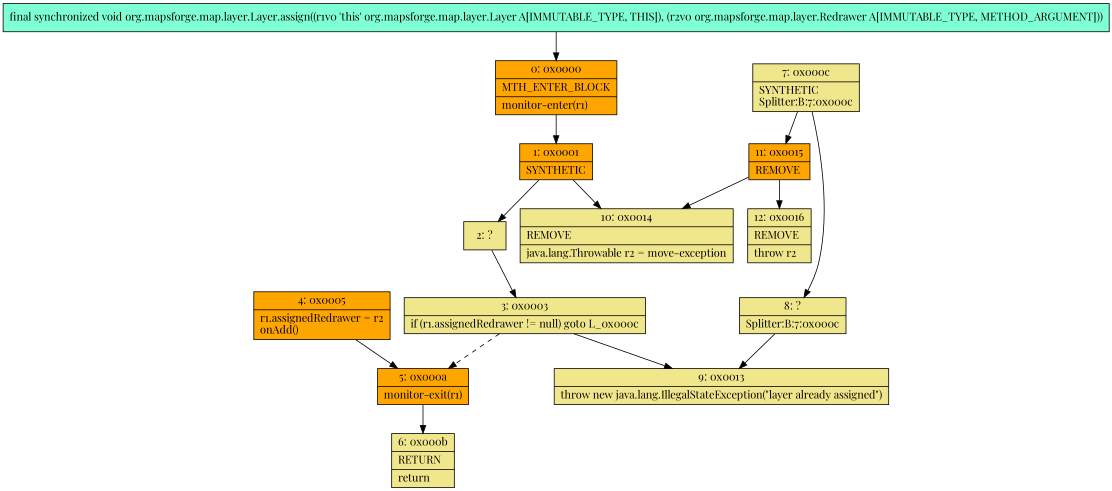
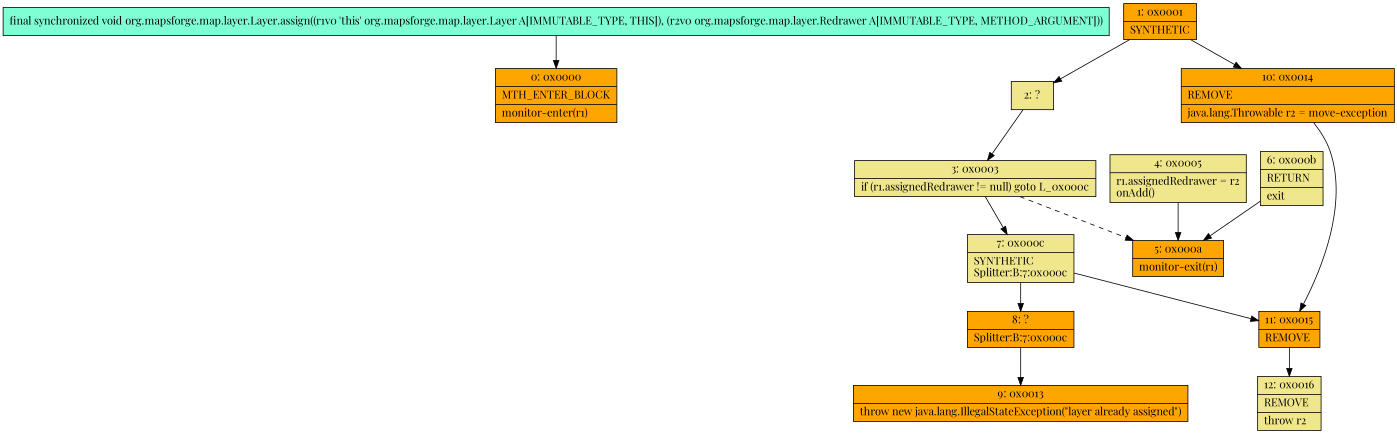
(556, 125) -> none
(719, 191) -> (1334, 214)
(627, 236) -> (1288, 96)
(322, 316) -> (1178, 179)
(793, 316) -> (1021, 329)
(619, 350) -> (994, 212)
(721, 387) -> (1021, 403)
(423, 415) -> (1235, 218)
(414, 478) -> (1276, 196)
